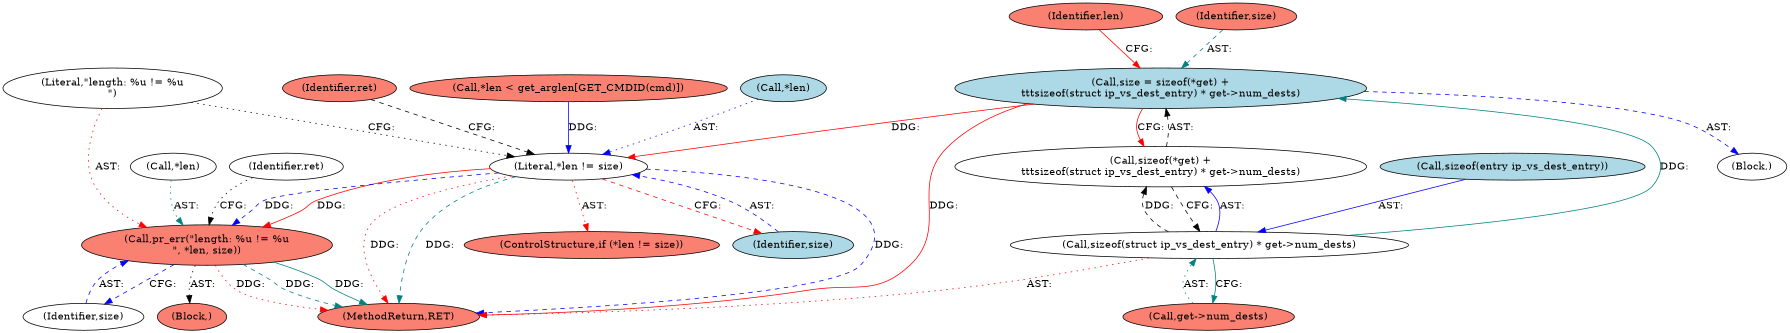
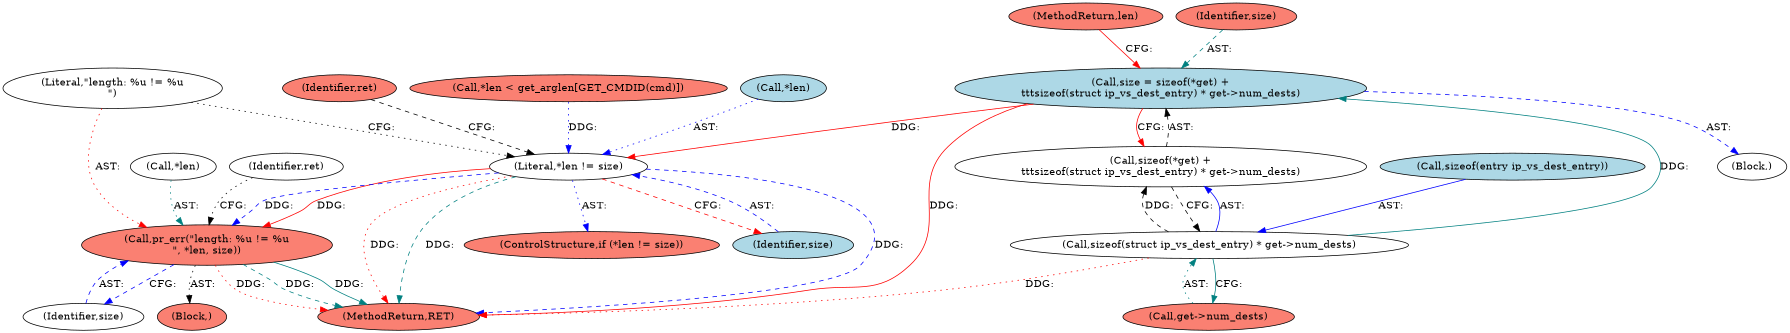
(1086, 16) -> (1086, 16)
(569, 124) -> (569, 124)
(579, 202) -> (579, 202)
(1041, 284) -> (1041, 284)
